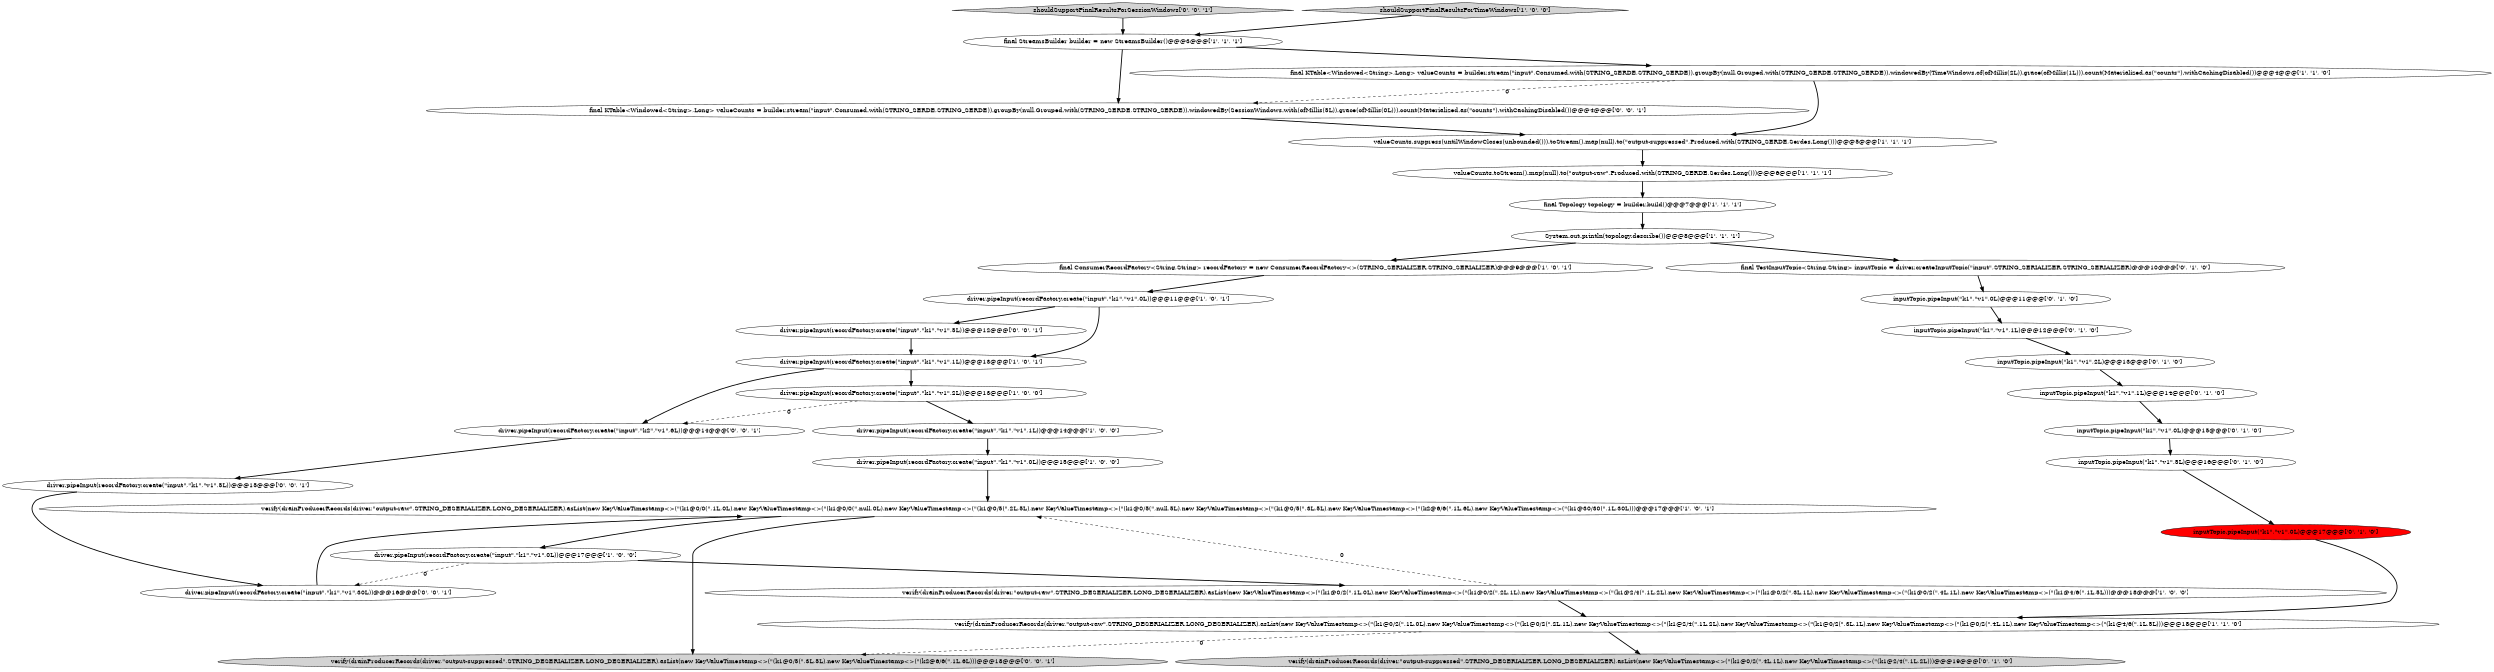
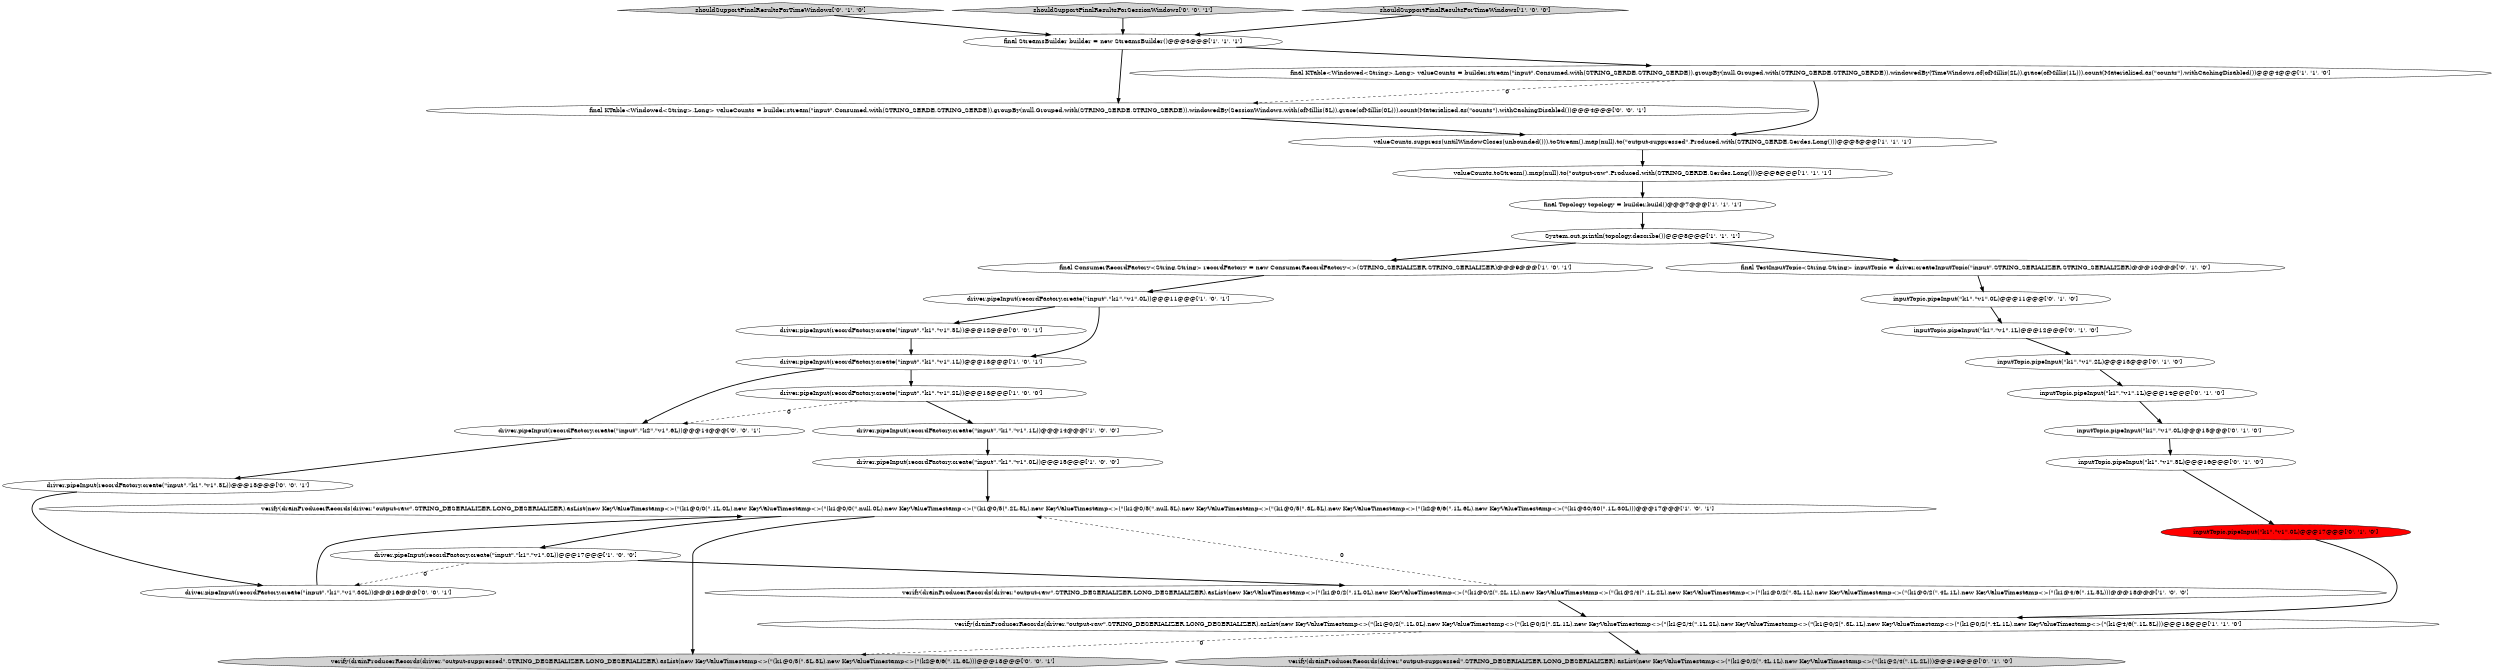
none -> (781, 10)
